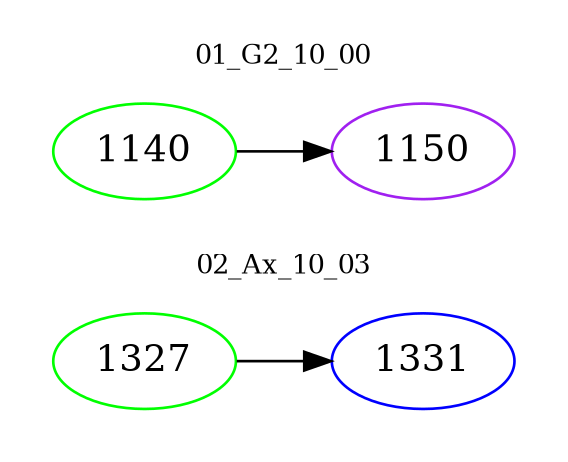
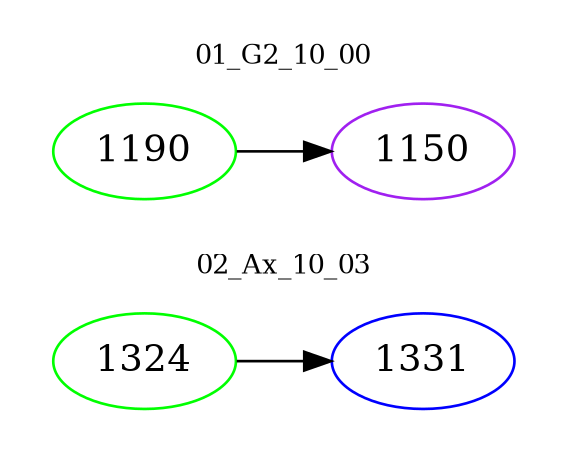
(145, 151) -> (145, 151)
(145, 361) -> (145, 361)
